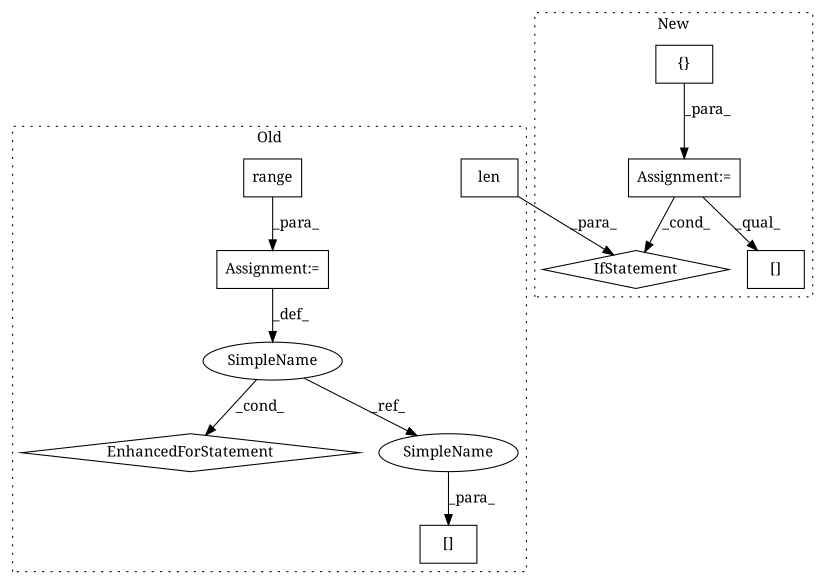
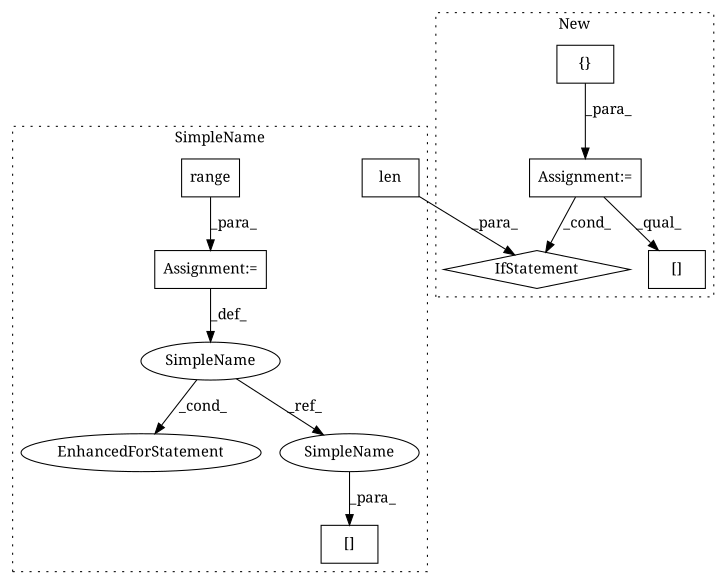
(270, 138) -> (220, 138)
(191, 453) -> (141, 453)
